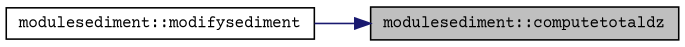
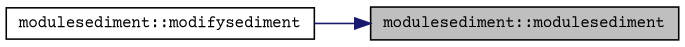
(525, 23) -> (525, 23)
